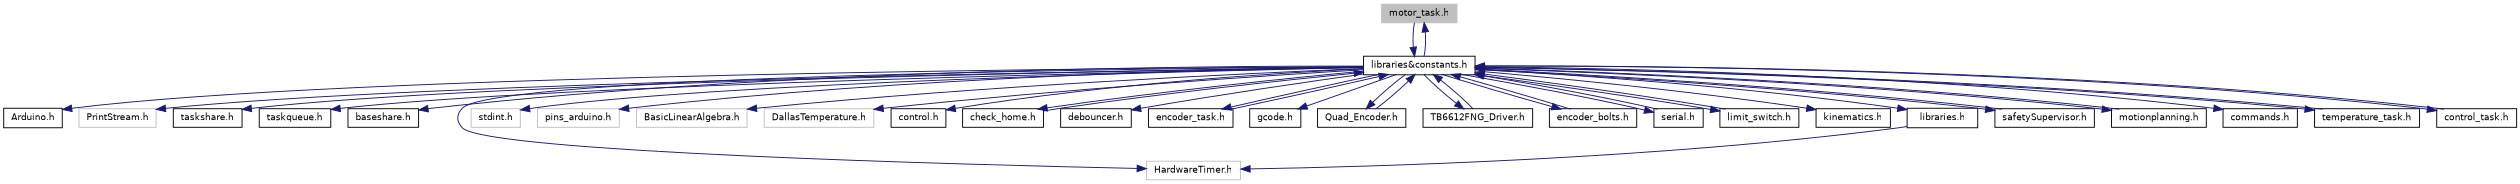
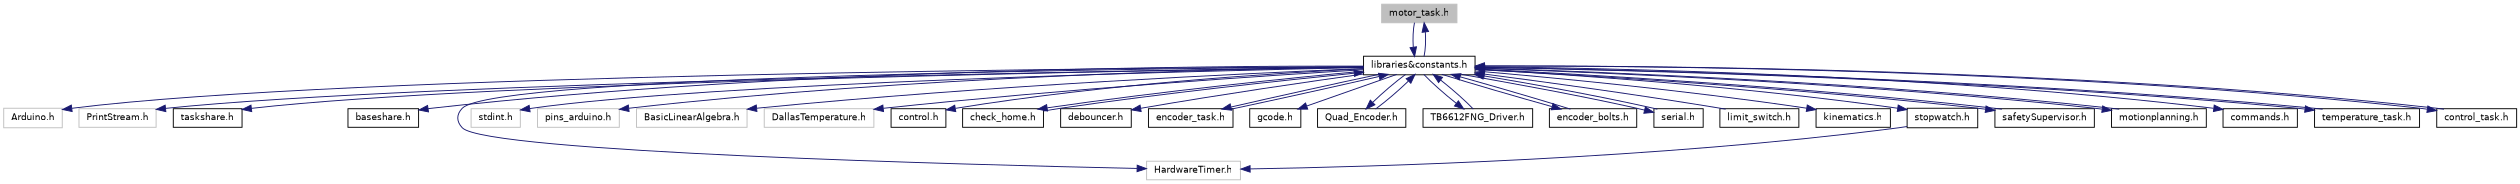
(1592, 91) -> none
(33, 118) -> (33, 118)
(295, 118) -> none
(1942, 118) -> (1942, 118)
